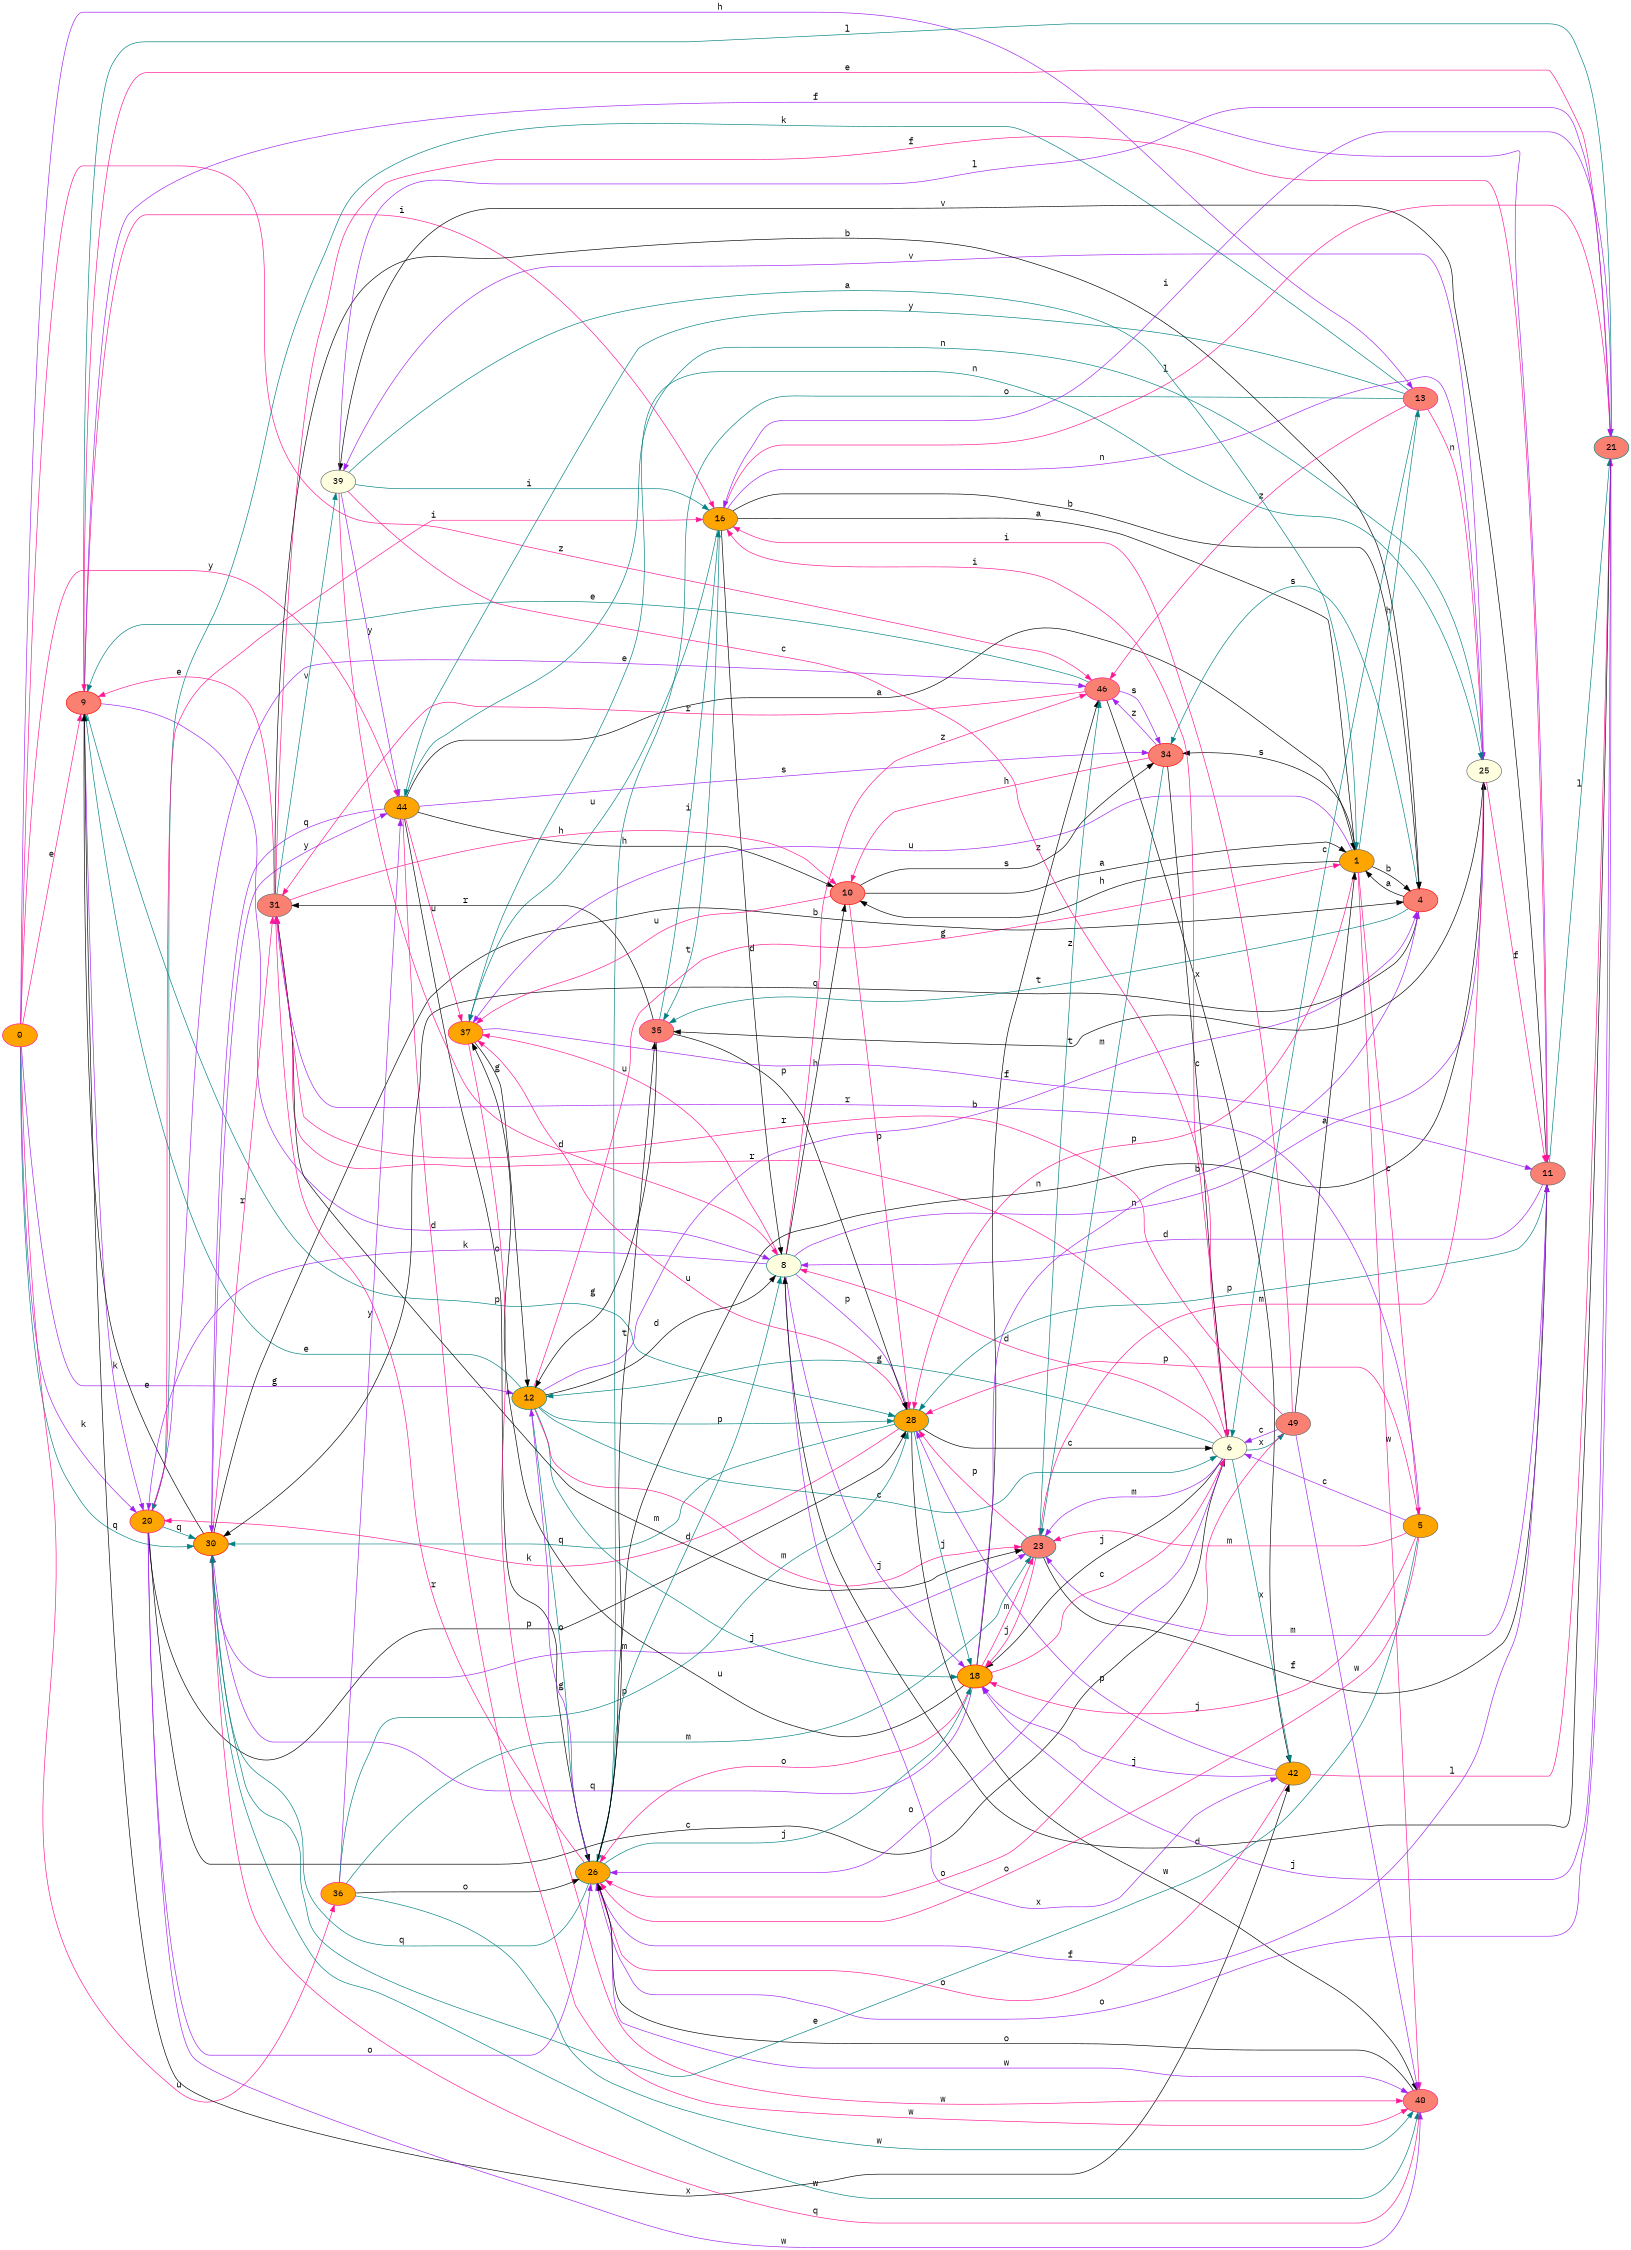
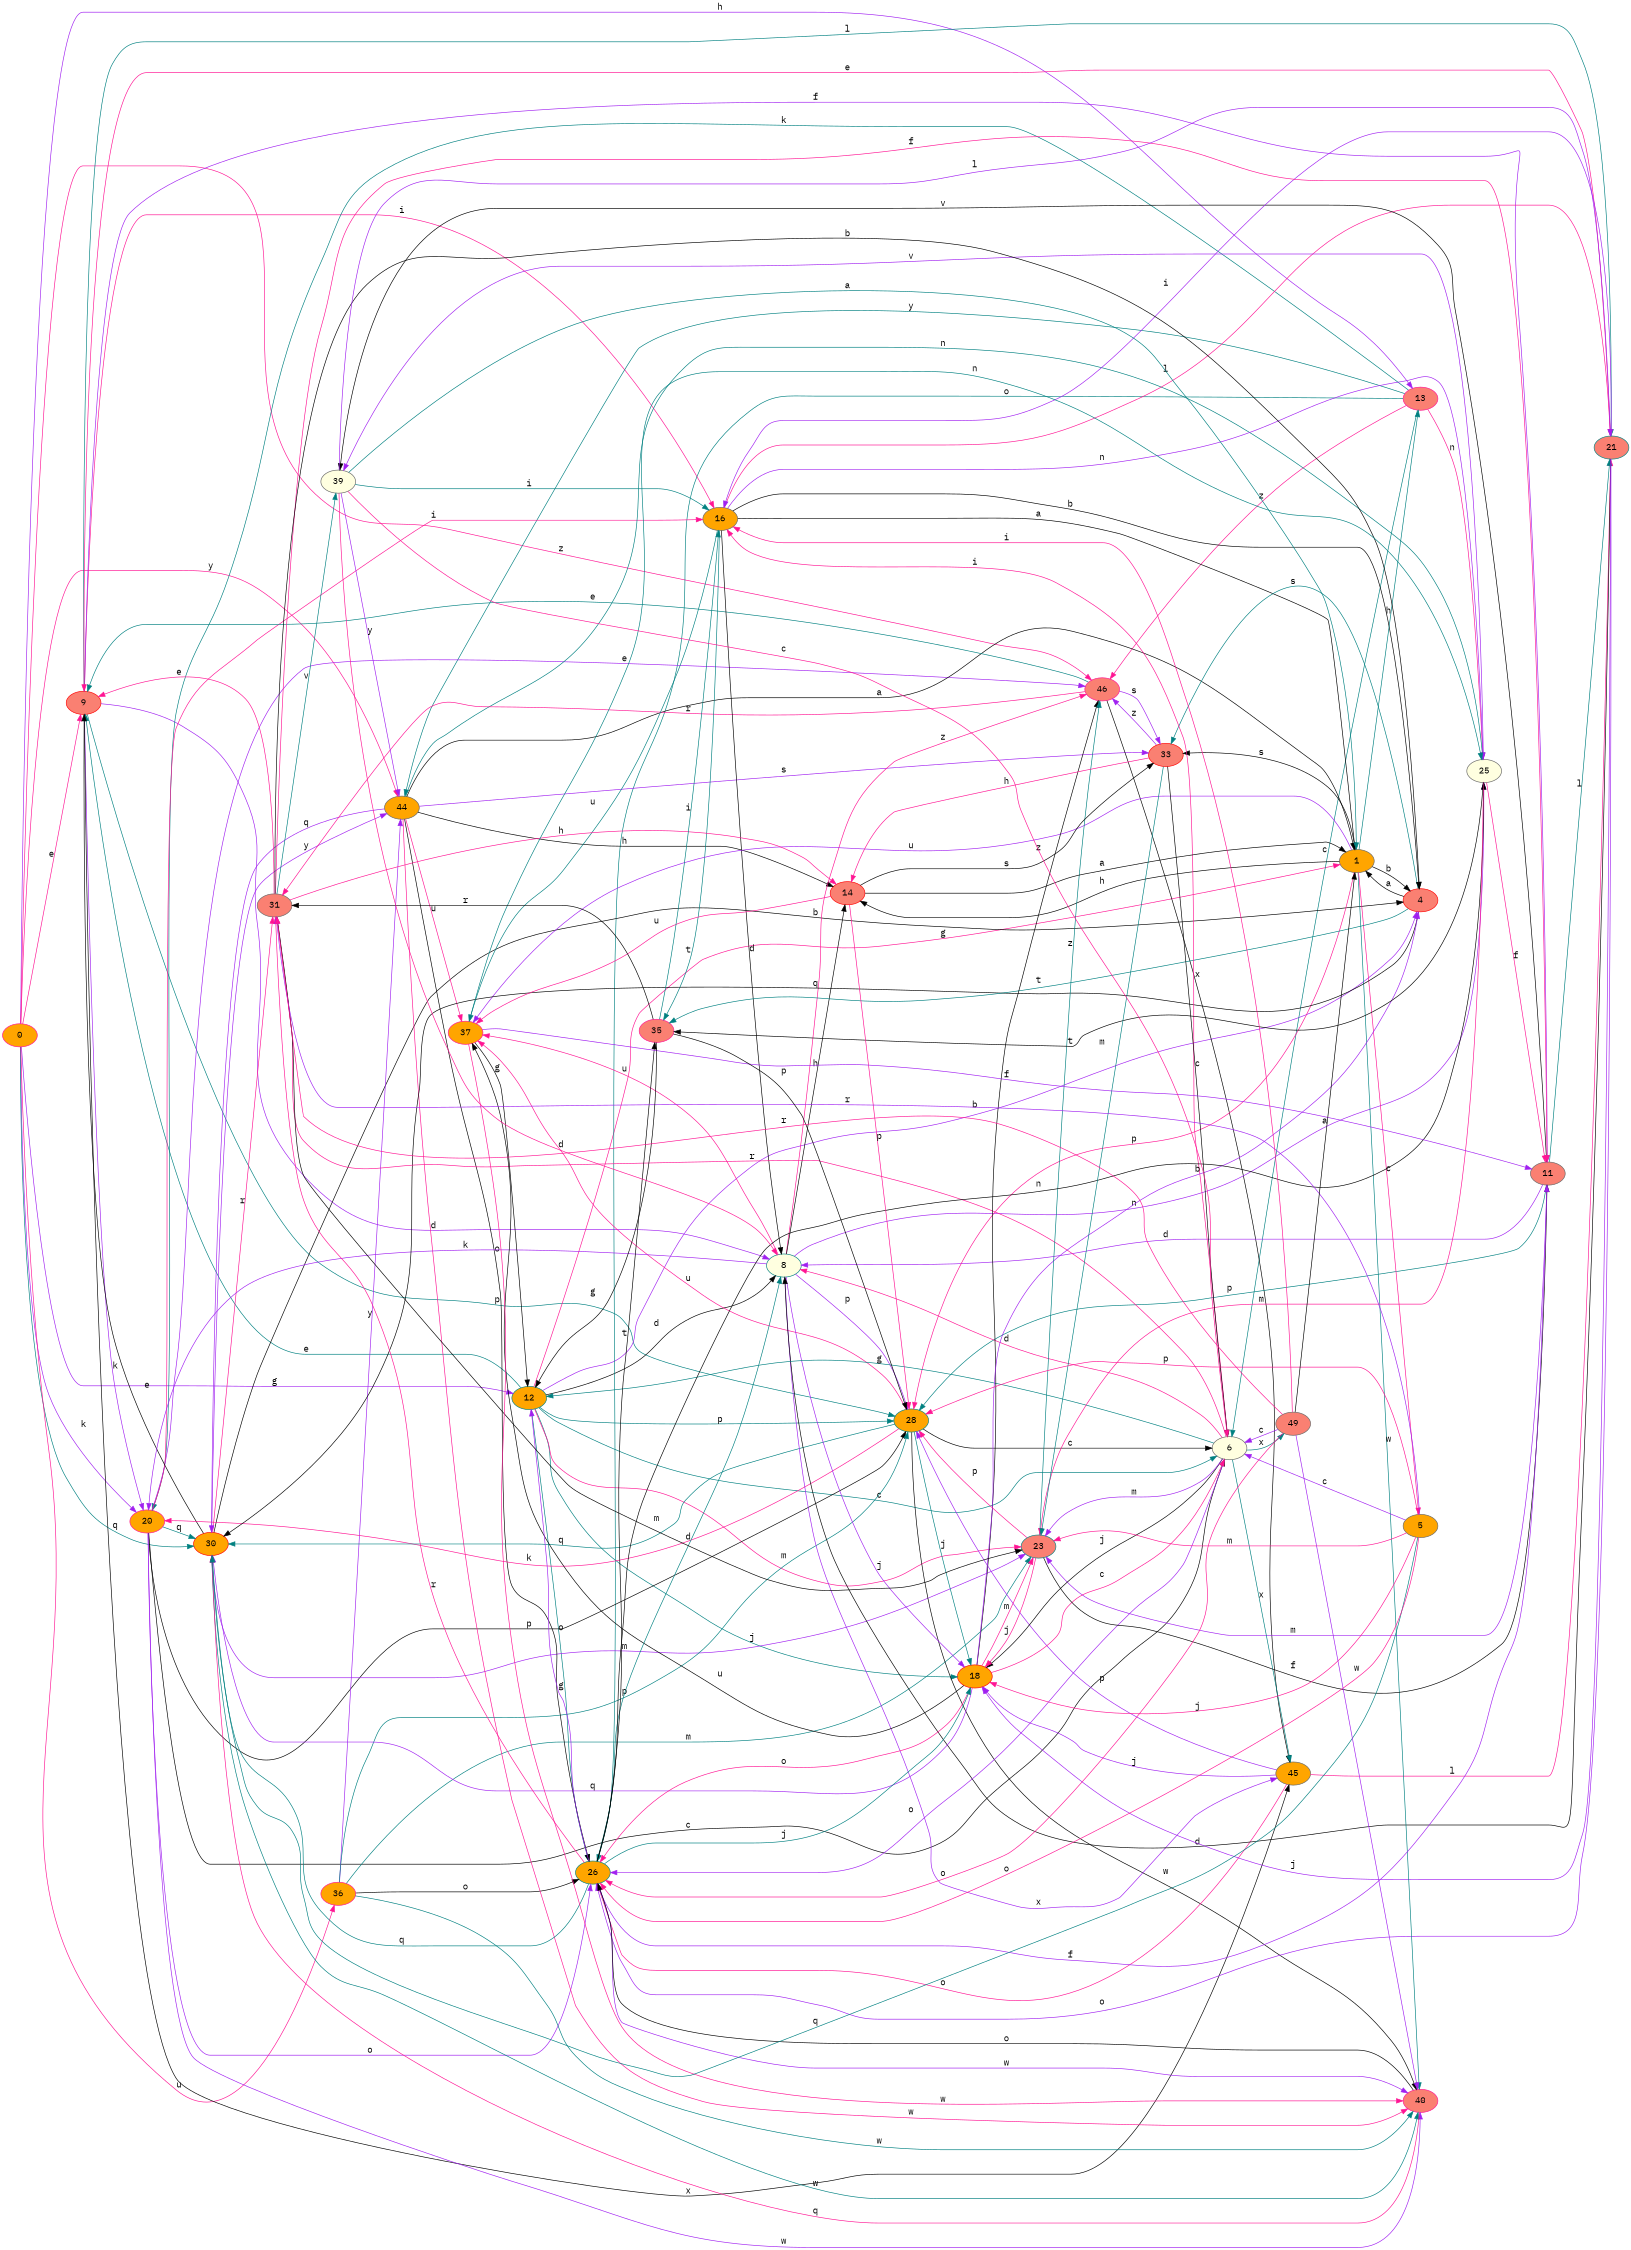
(1166, 755) -> (1166, 755)
(848, 893) -> (848, 893)
(1389, 1478) -> (1389, 1478)
(1293, 1774) -> (1293, 1774)
(816, 2021) -> (816, 2021)
